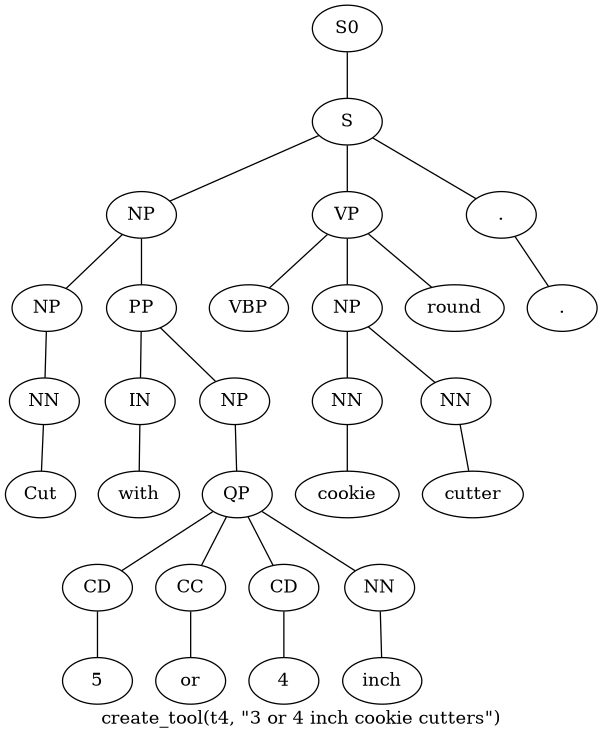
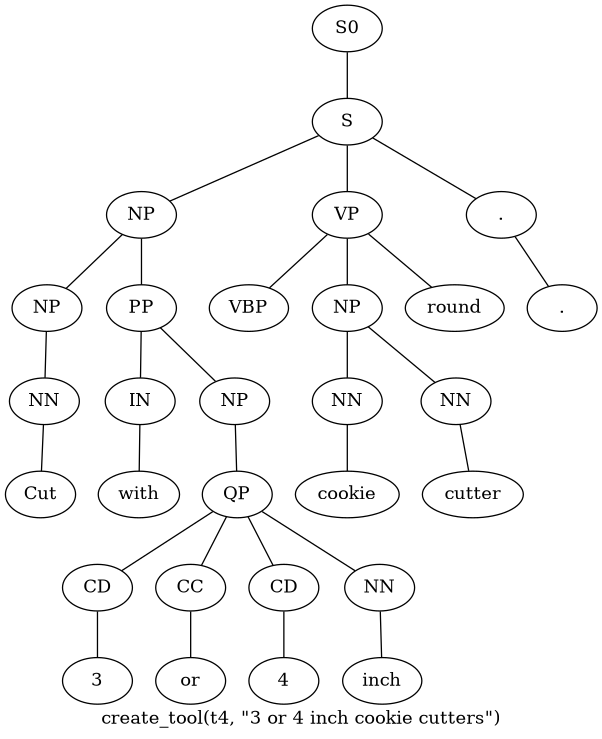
(97, 681) -> (97, 681)
